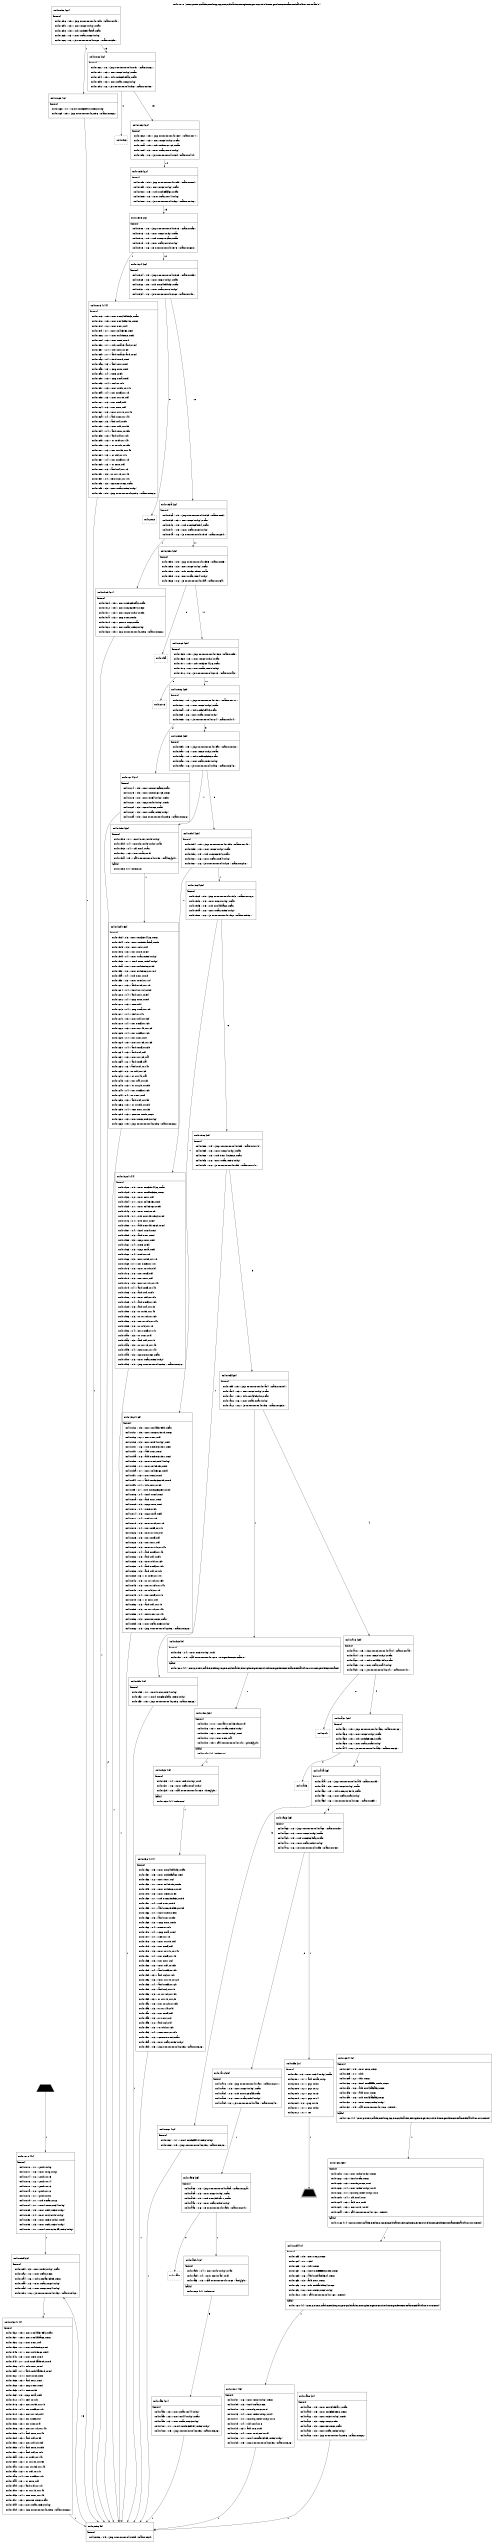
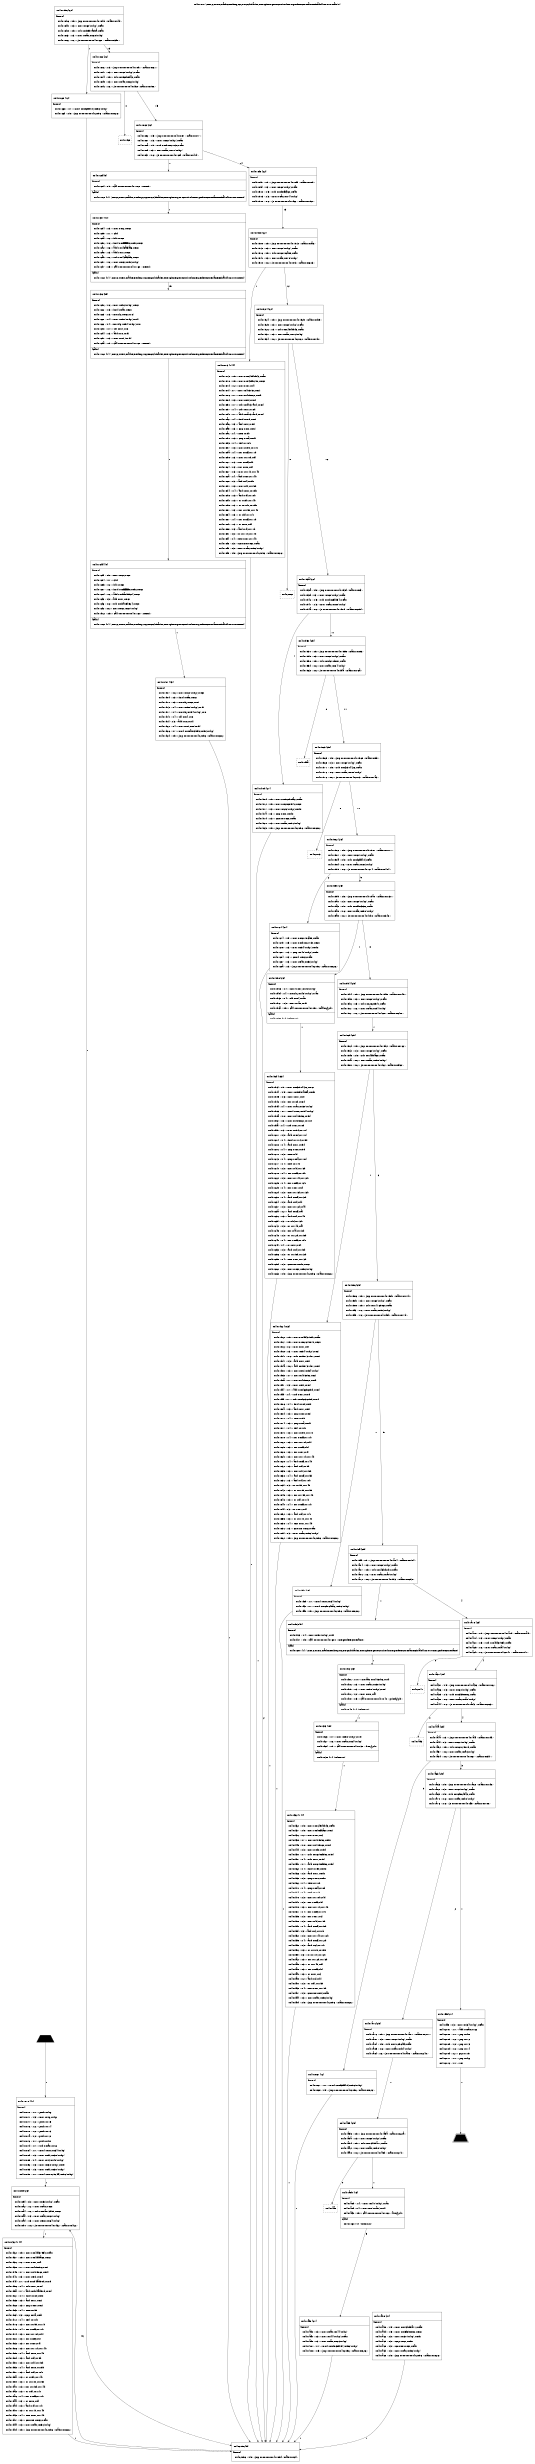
none -> (168, 187)
(150, 1271) -> none
(412, 2137) -> (170, 286)
